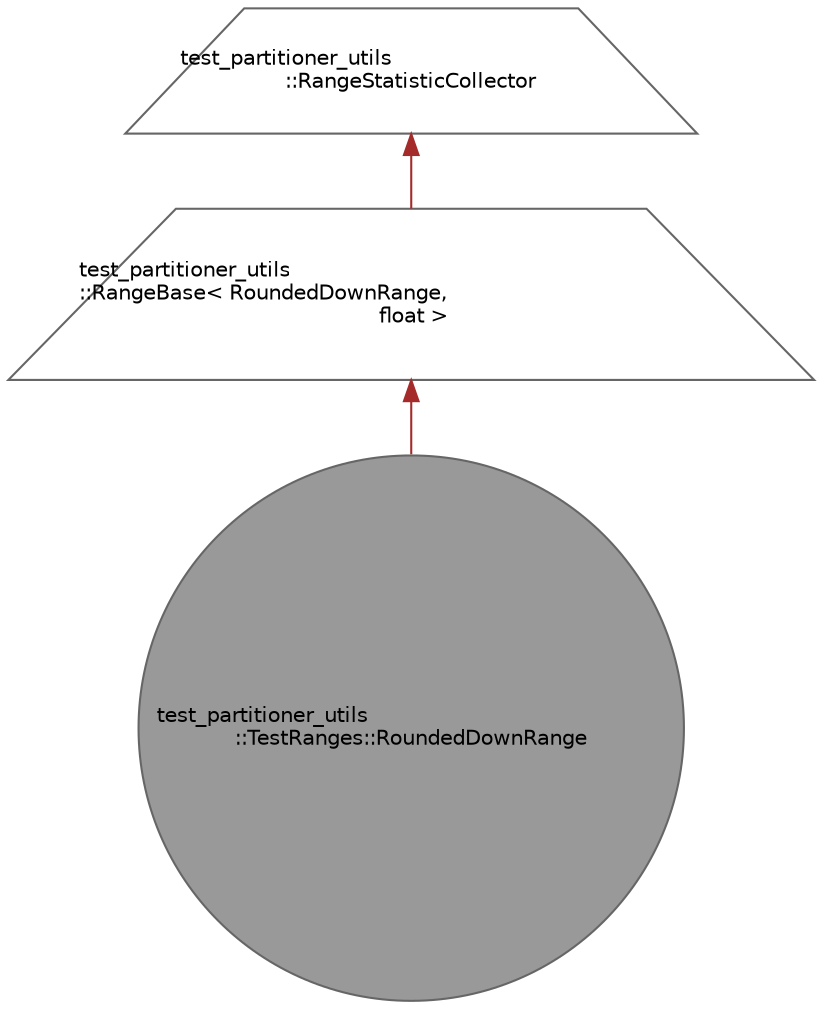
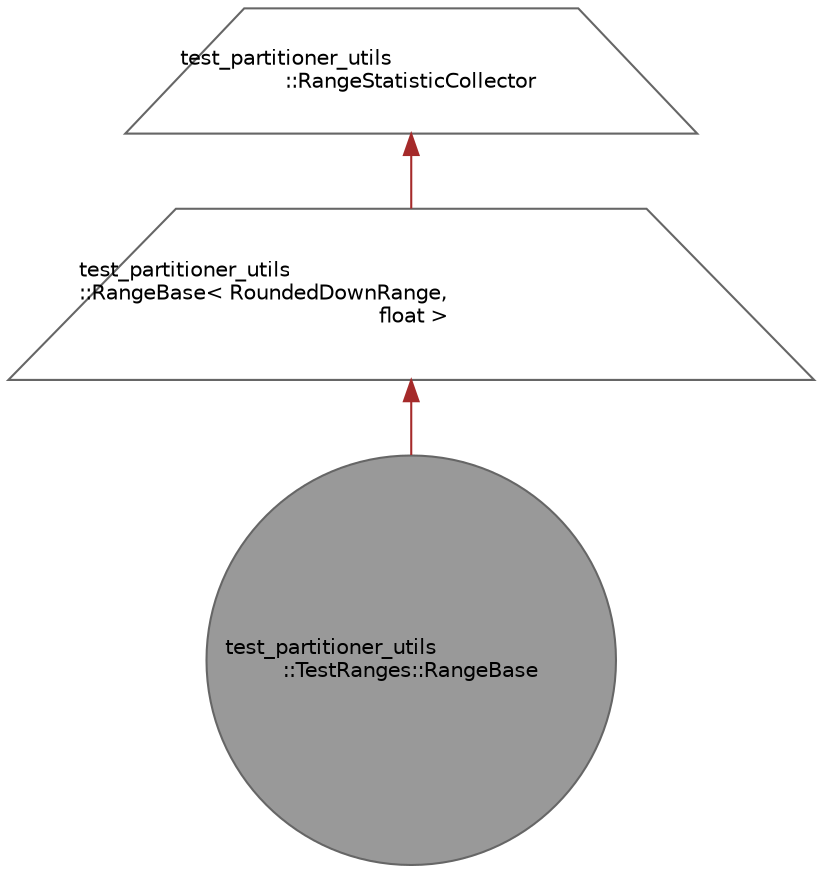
(411, 728) -> (411, 660)
